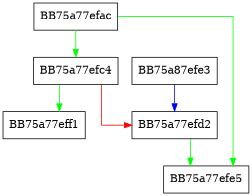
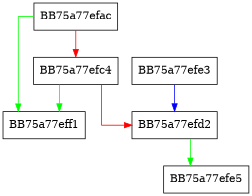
(233, 30) -> (18, 53)
(76, 40) -> (76, 40)
(175, 71) -> (175, 71)
